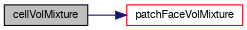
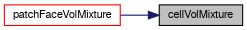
(102, 15) -> (134, 15)
